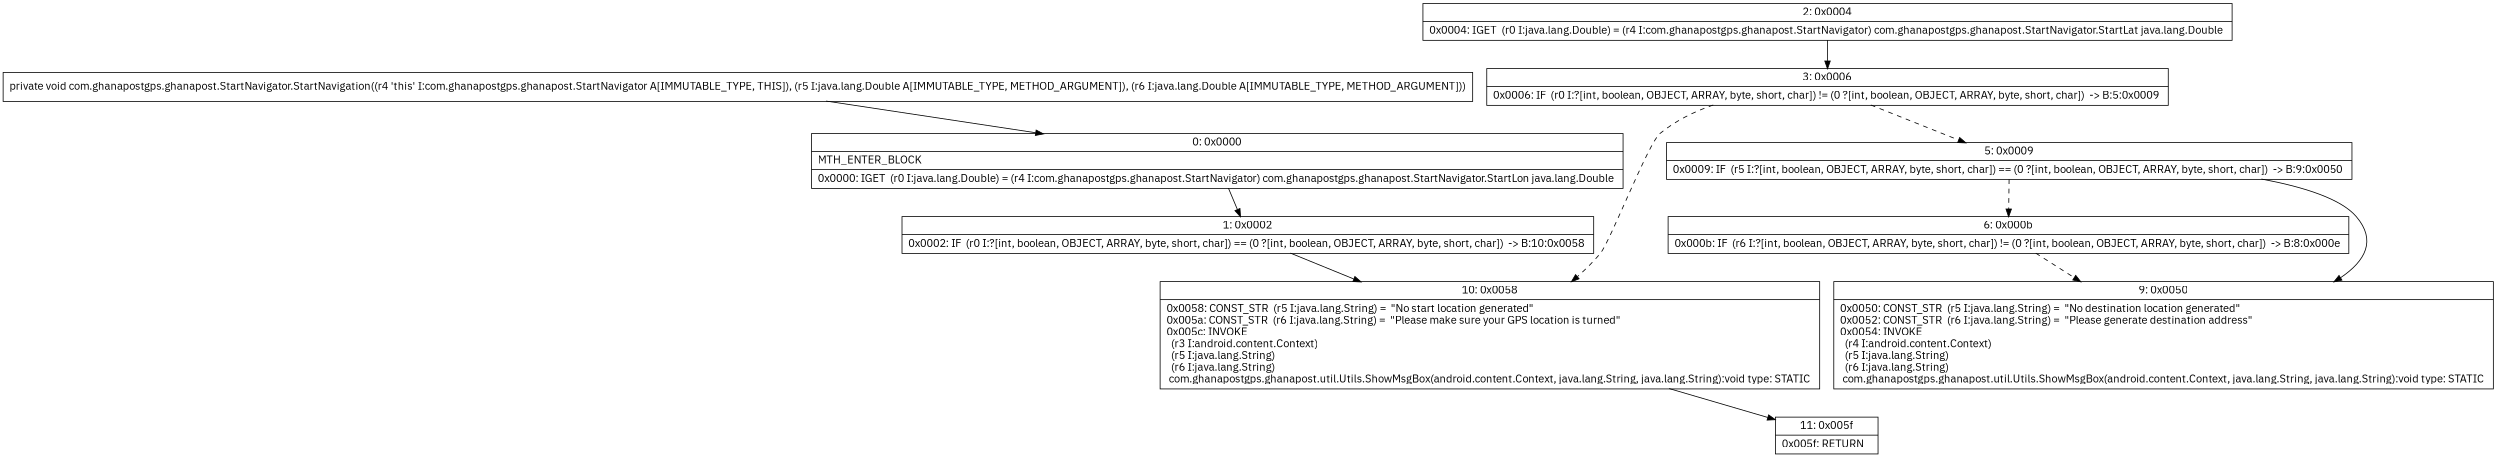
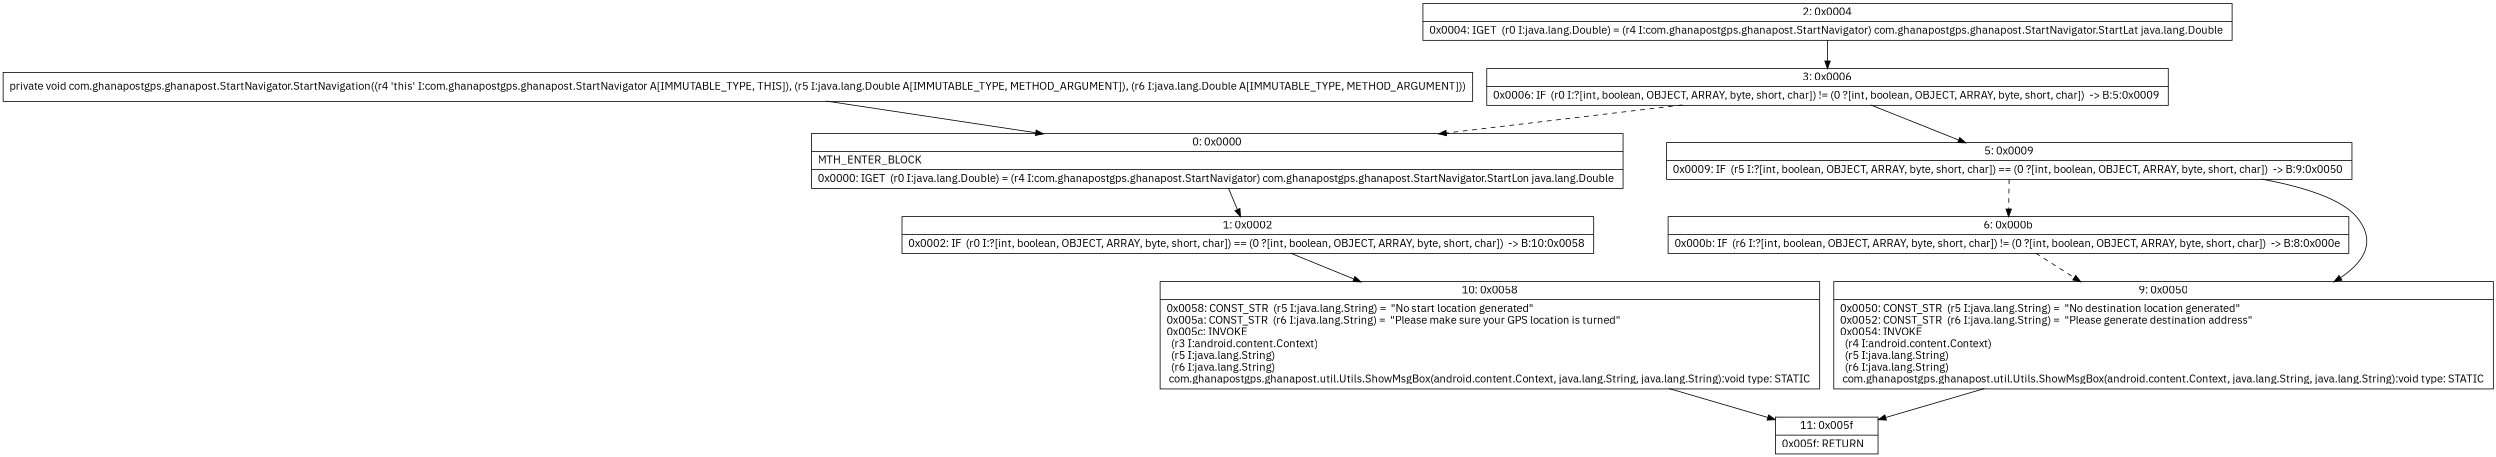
(1915, 122) -> (1915, 122)
(1635, 180) -> (1564, 119)
none -> (1935, 403)
